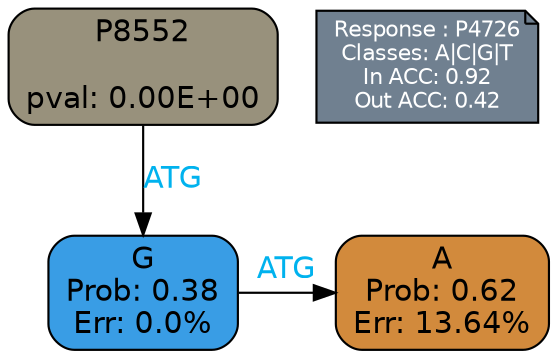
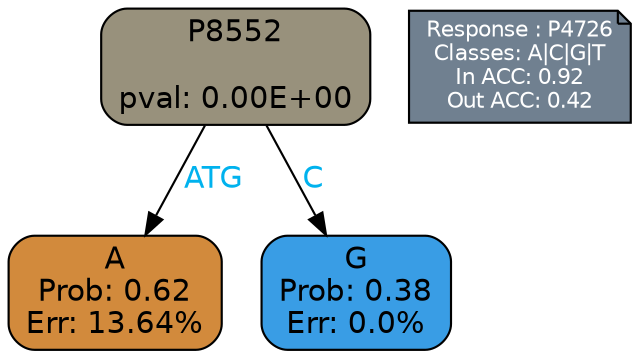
(173, 180) -> (313, 180)
(276, 293) -> (181, 170)
